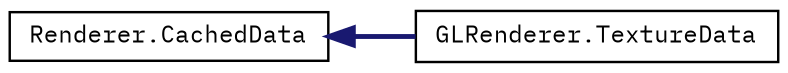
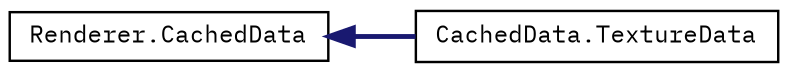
(597, 36) -> (597, 36)
